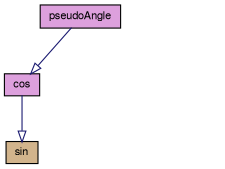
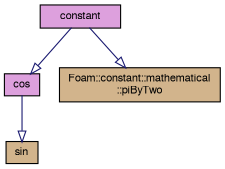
(80, 17) -> (80, 17)
none -> (140, 85)
